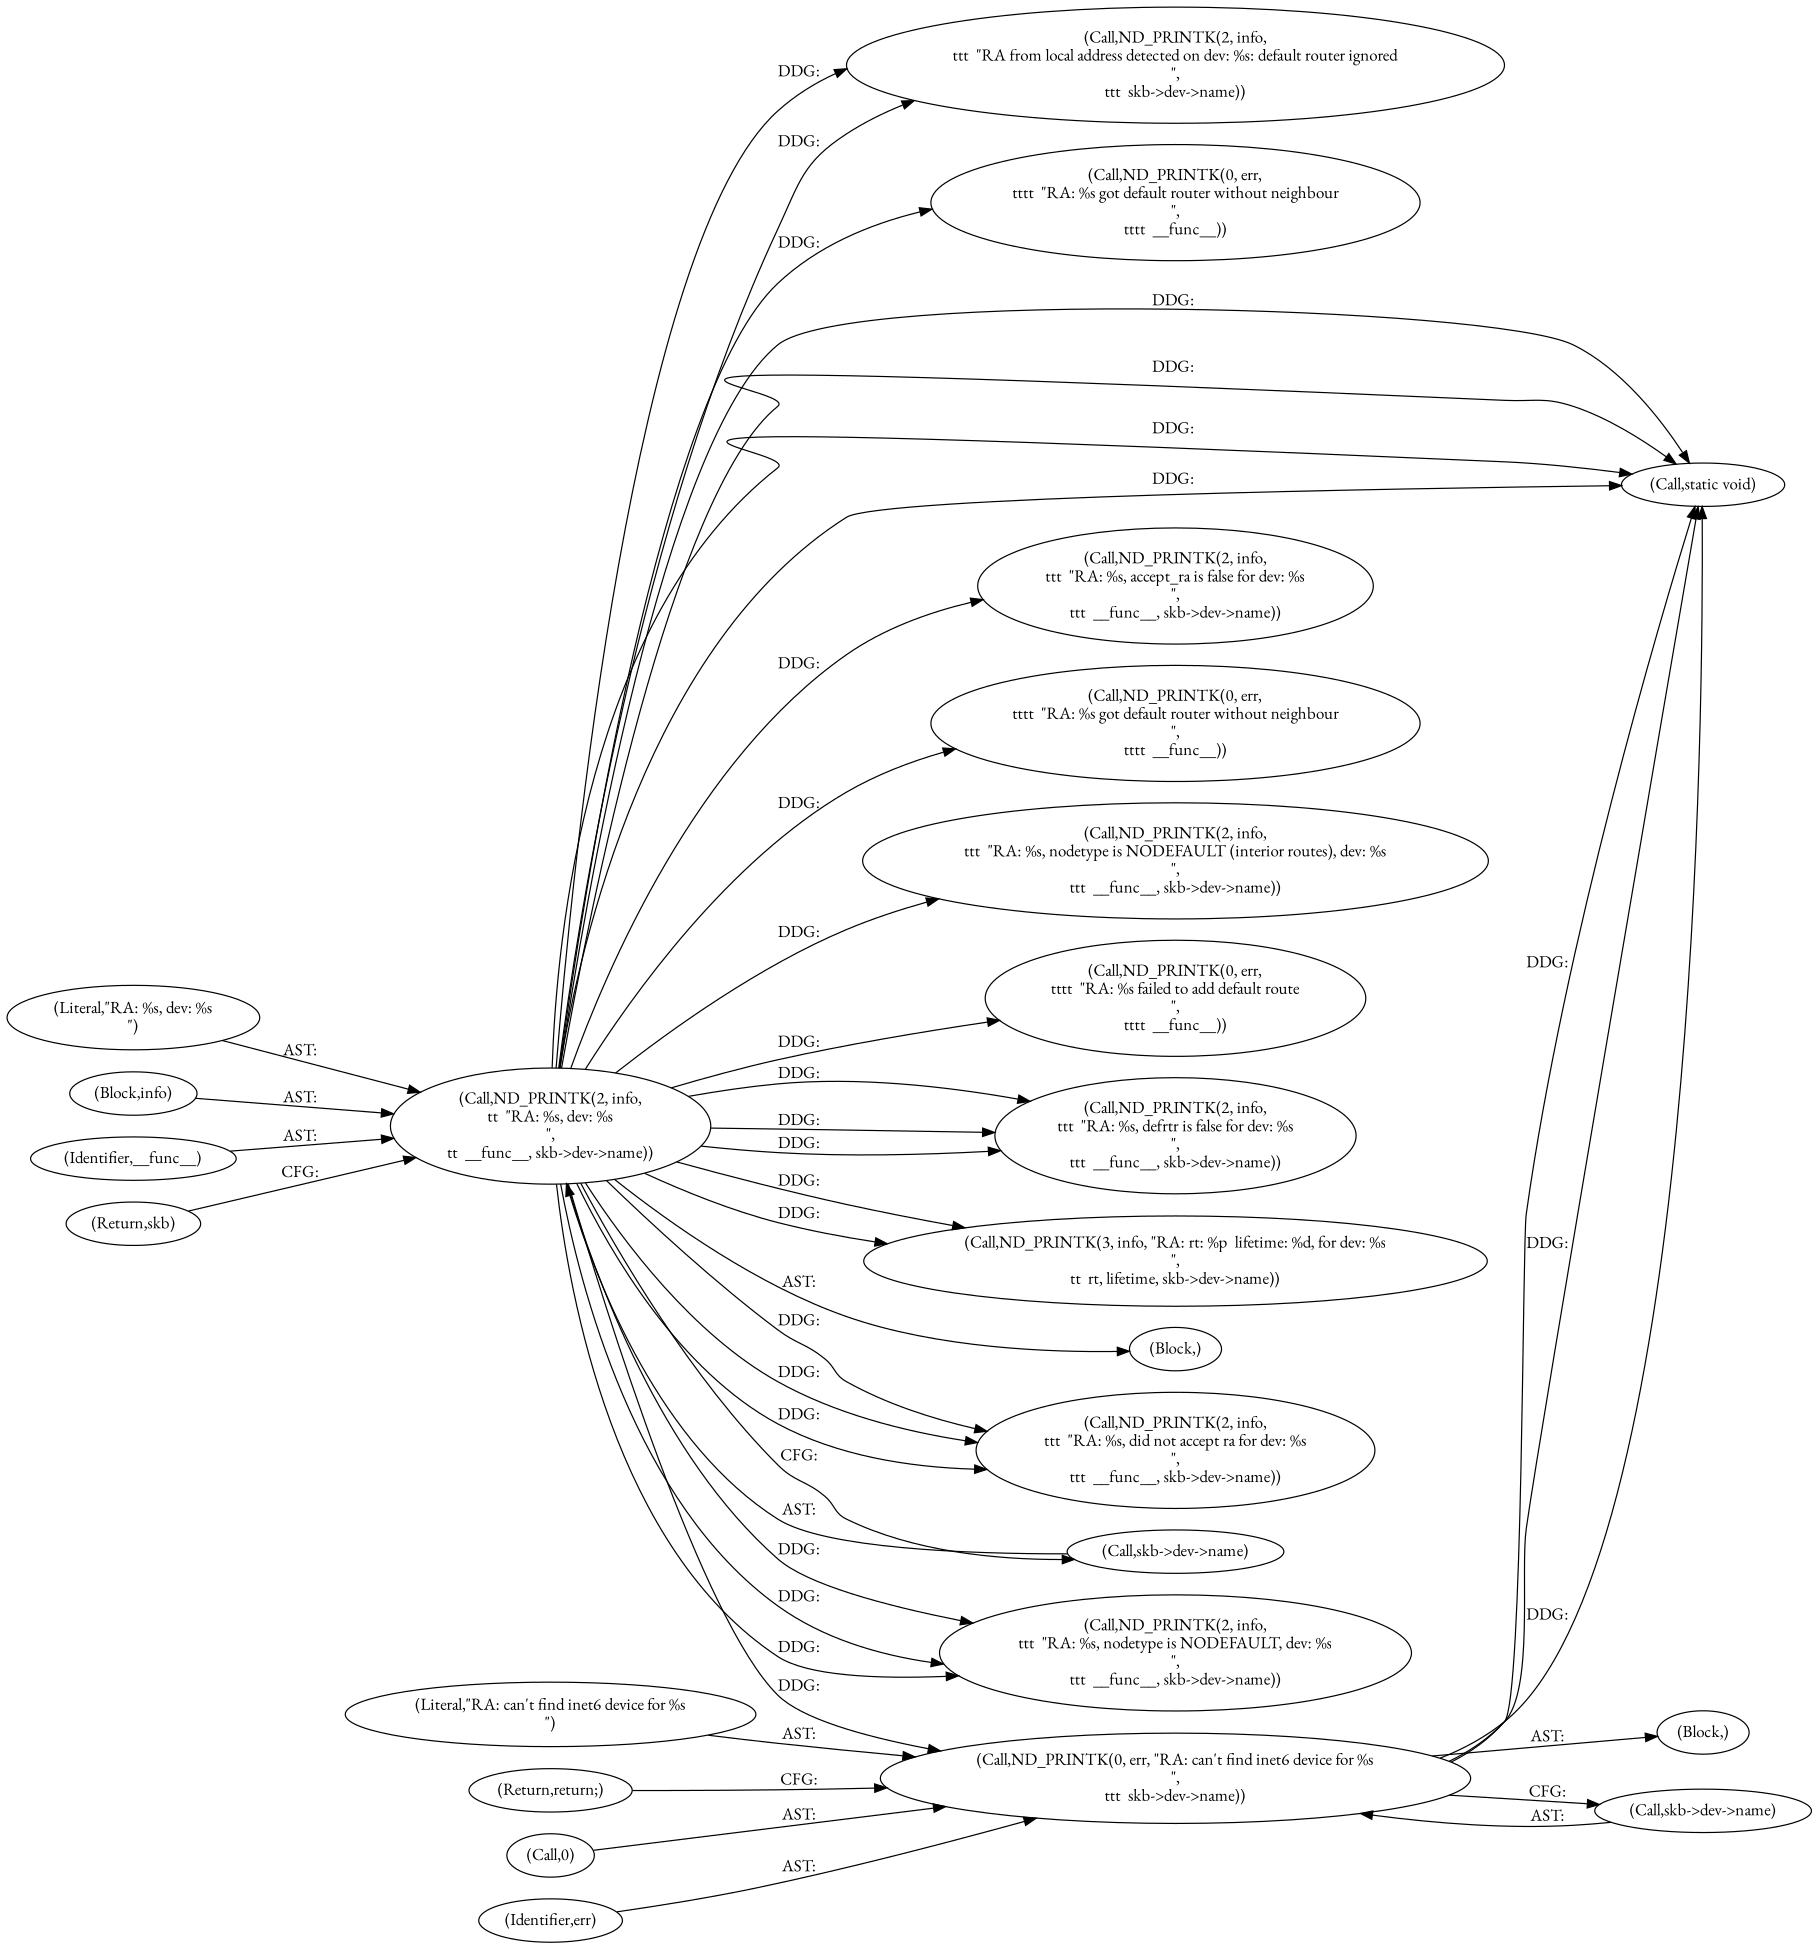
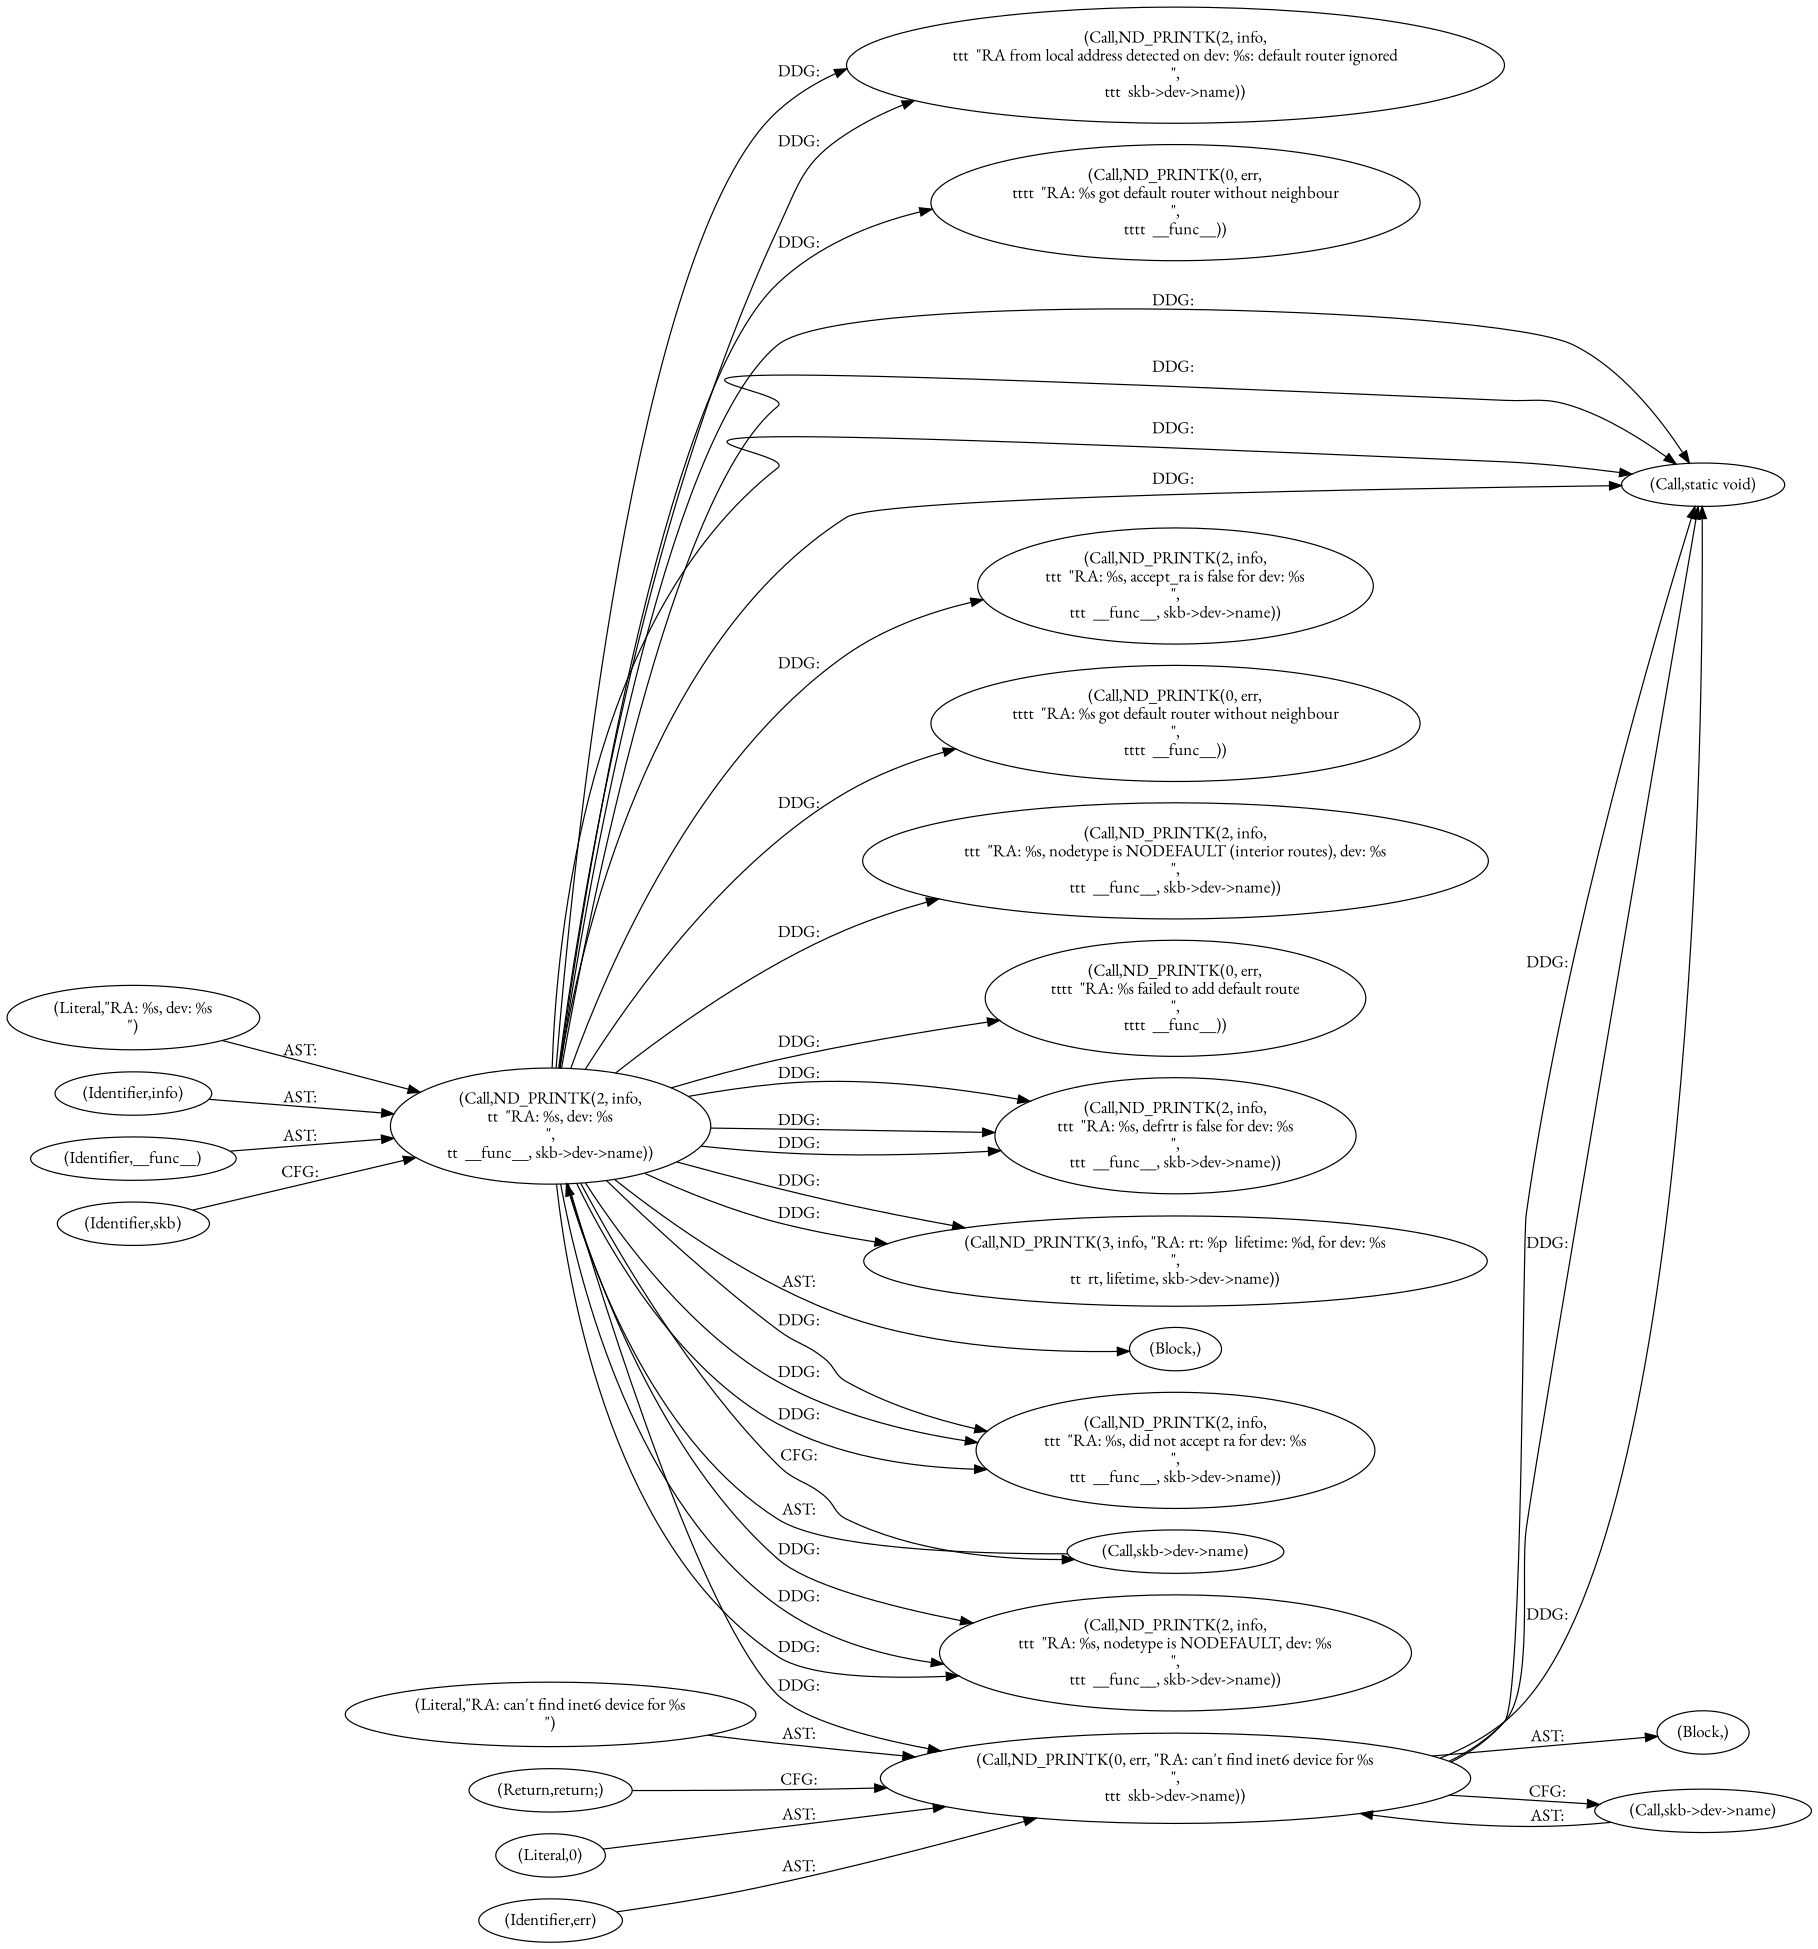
(133, 1094) -> (133, 1094)
(133, 1224) -> (133, 1224)
(551, 1855) -> (551, 1855)
